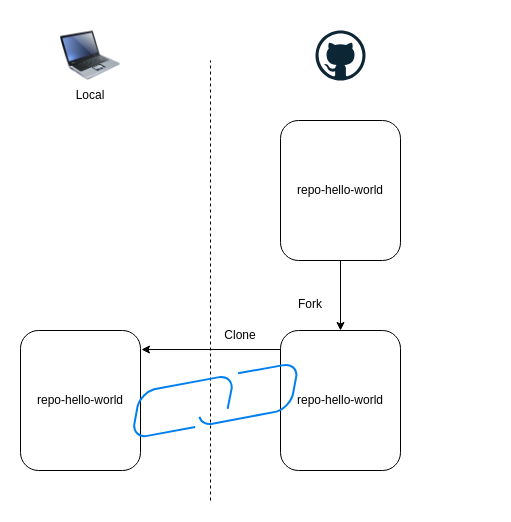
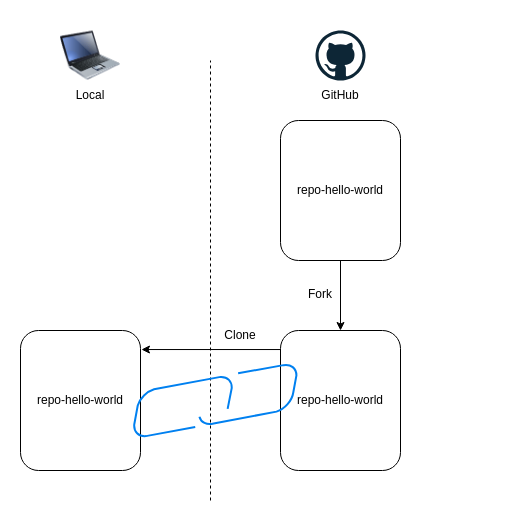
none -> (341, 96)
(311, 305) -> (321, 295)
